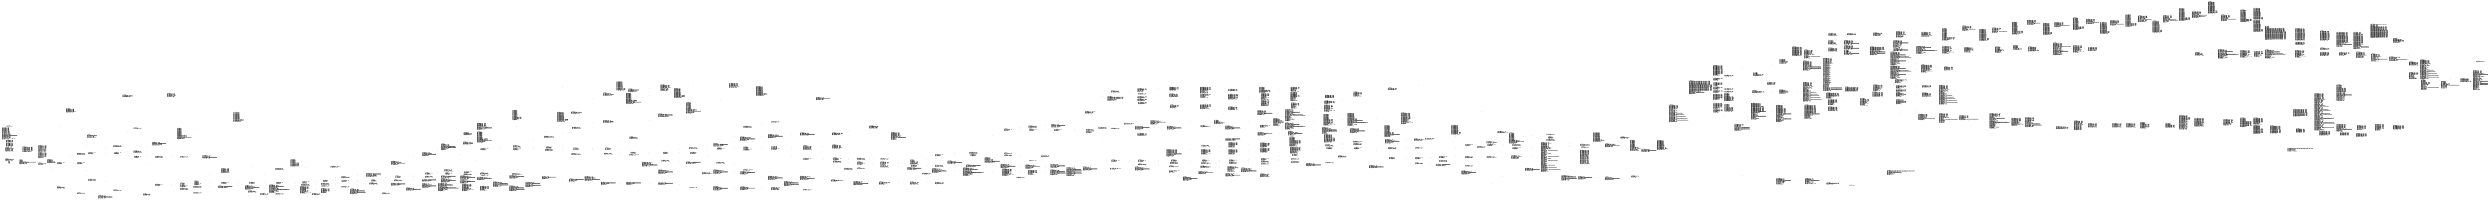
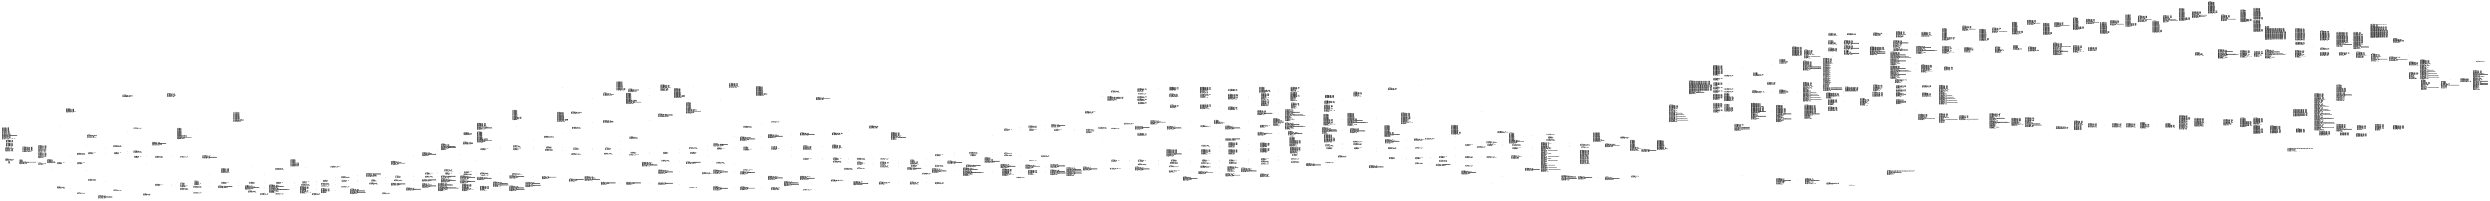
(9, 126) -> none
